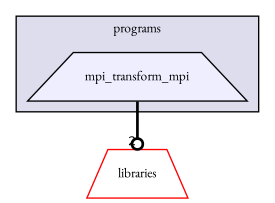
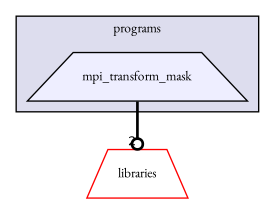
(137, 77) -> (137, 77)
